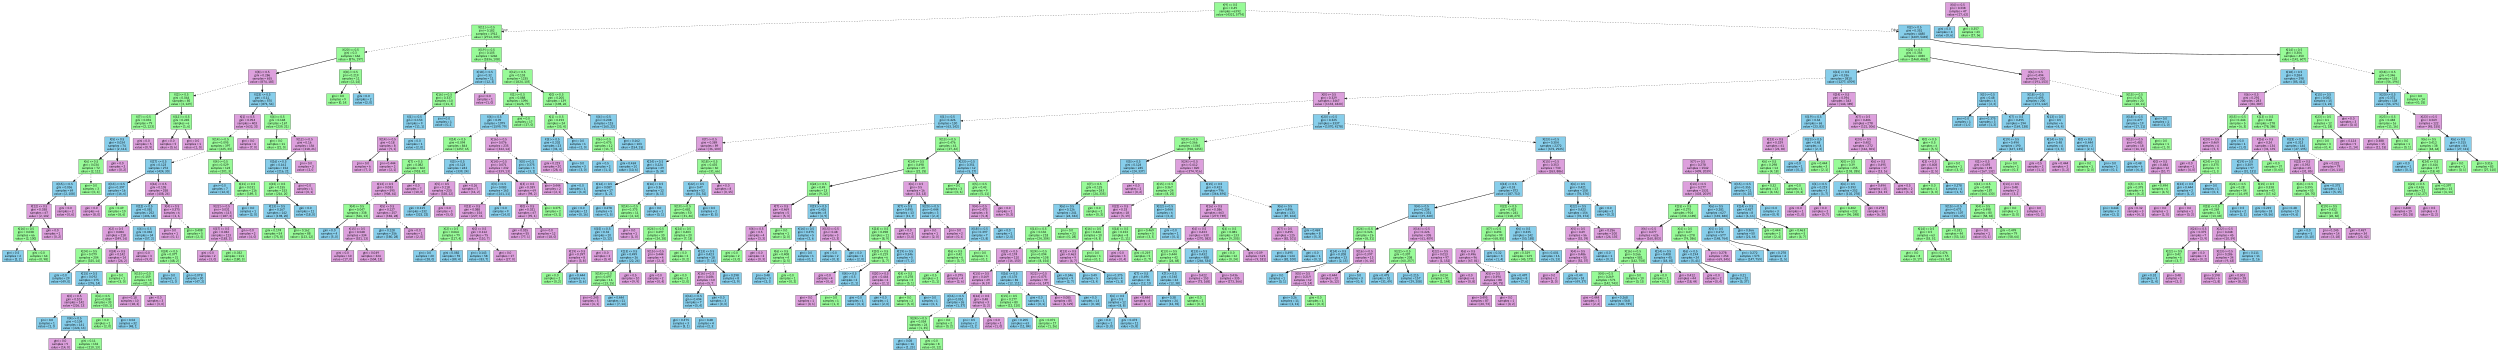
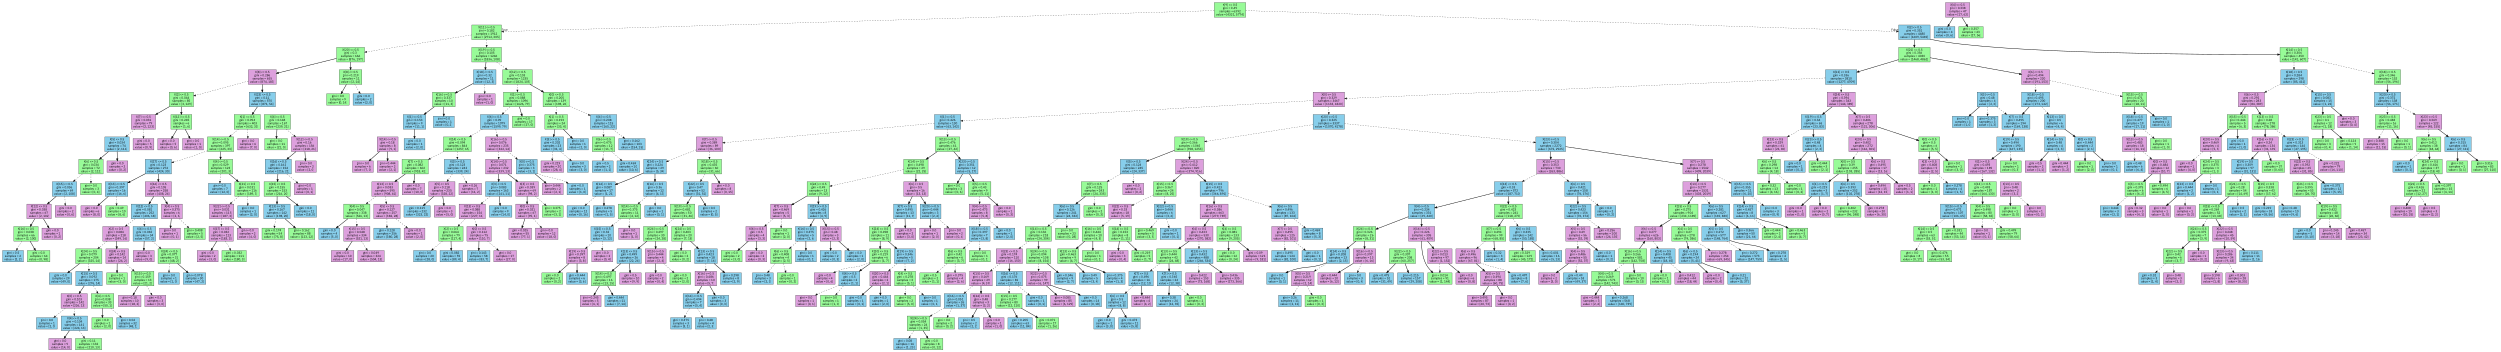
(2416, 99) -> none
(269, 110) -> none
(2245, 112) -> (2244, 110)
(143, 122) -> (143, 122)
(247, 122) -> (247, 122)
(402, 132) -> none
(2348, 144) -> (2348, 144)
none -> (1623, 155)
(1996, 177) -> none
none -> (2149, 177)
(2303, 177) -> none
(868, 178) -> (868, 178)
(975, 179) -> (971, 177)
(2305, 211) -> (2316, 223)
(2198, 234) -> (2198, 234)
(1413, 244) -> (1423, 257)
(1640, 244) -> (1642, 246)
(1068, 256) -> (1068, 256)
